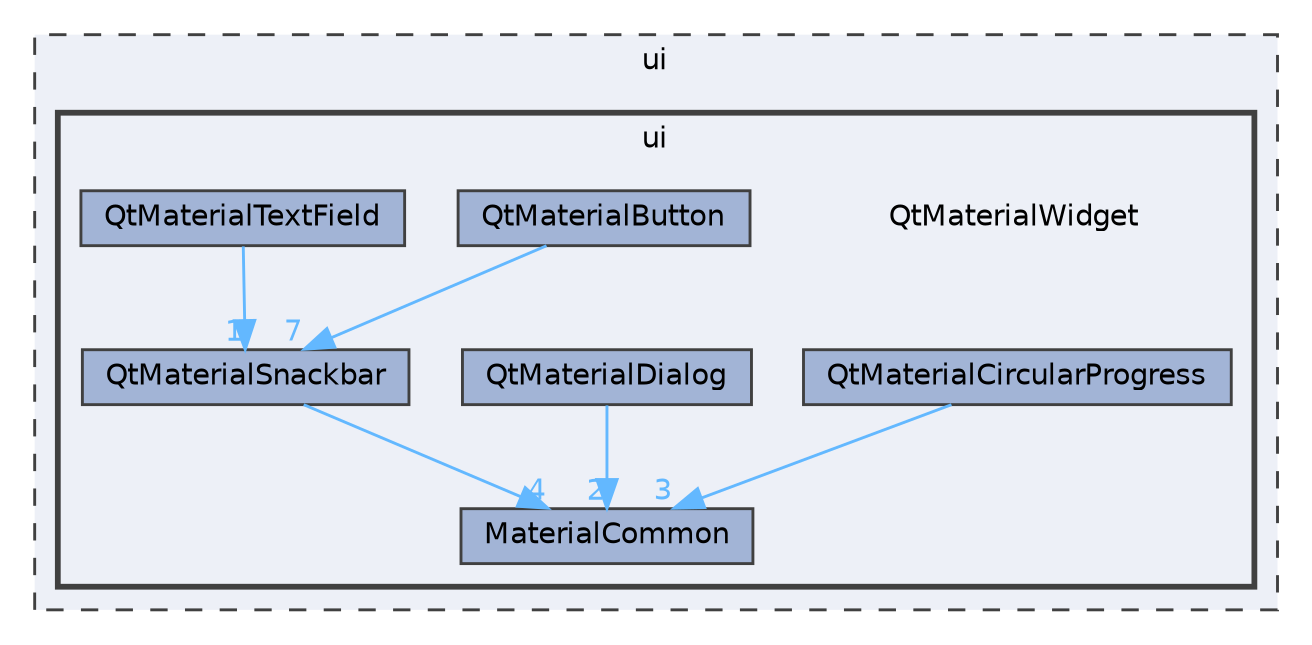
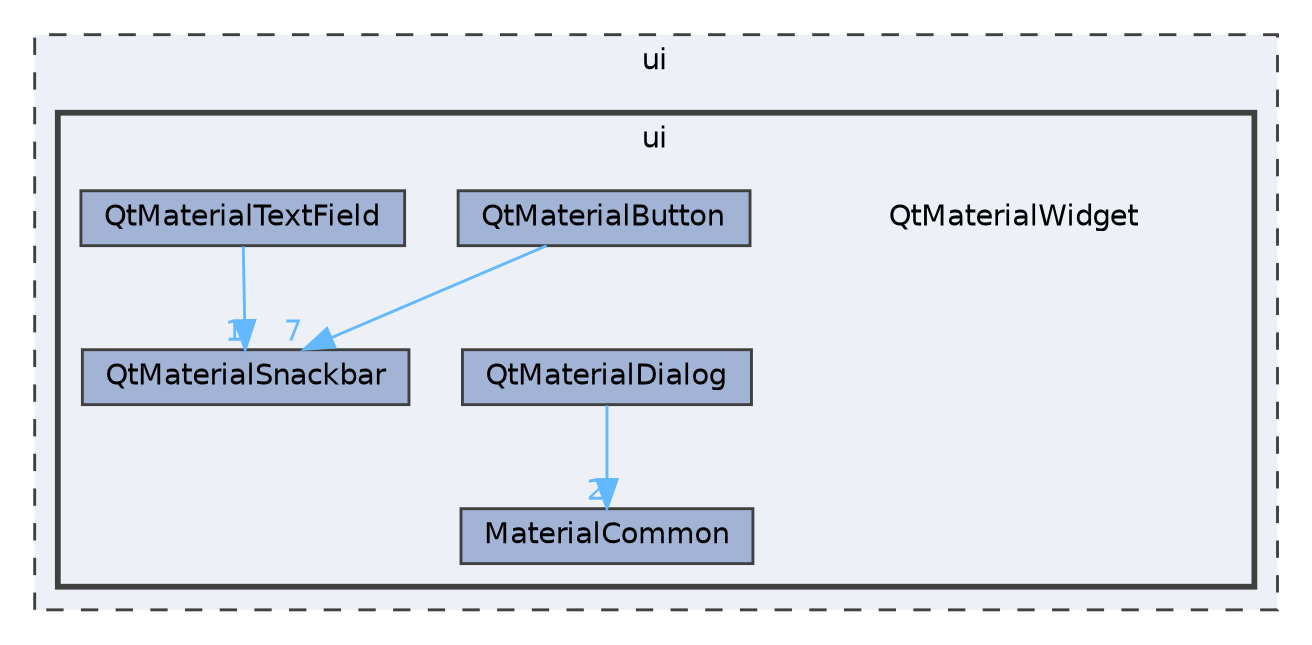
(1017, 377) -> none
(412, 451) -> none
